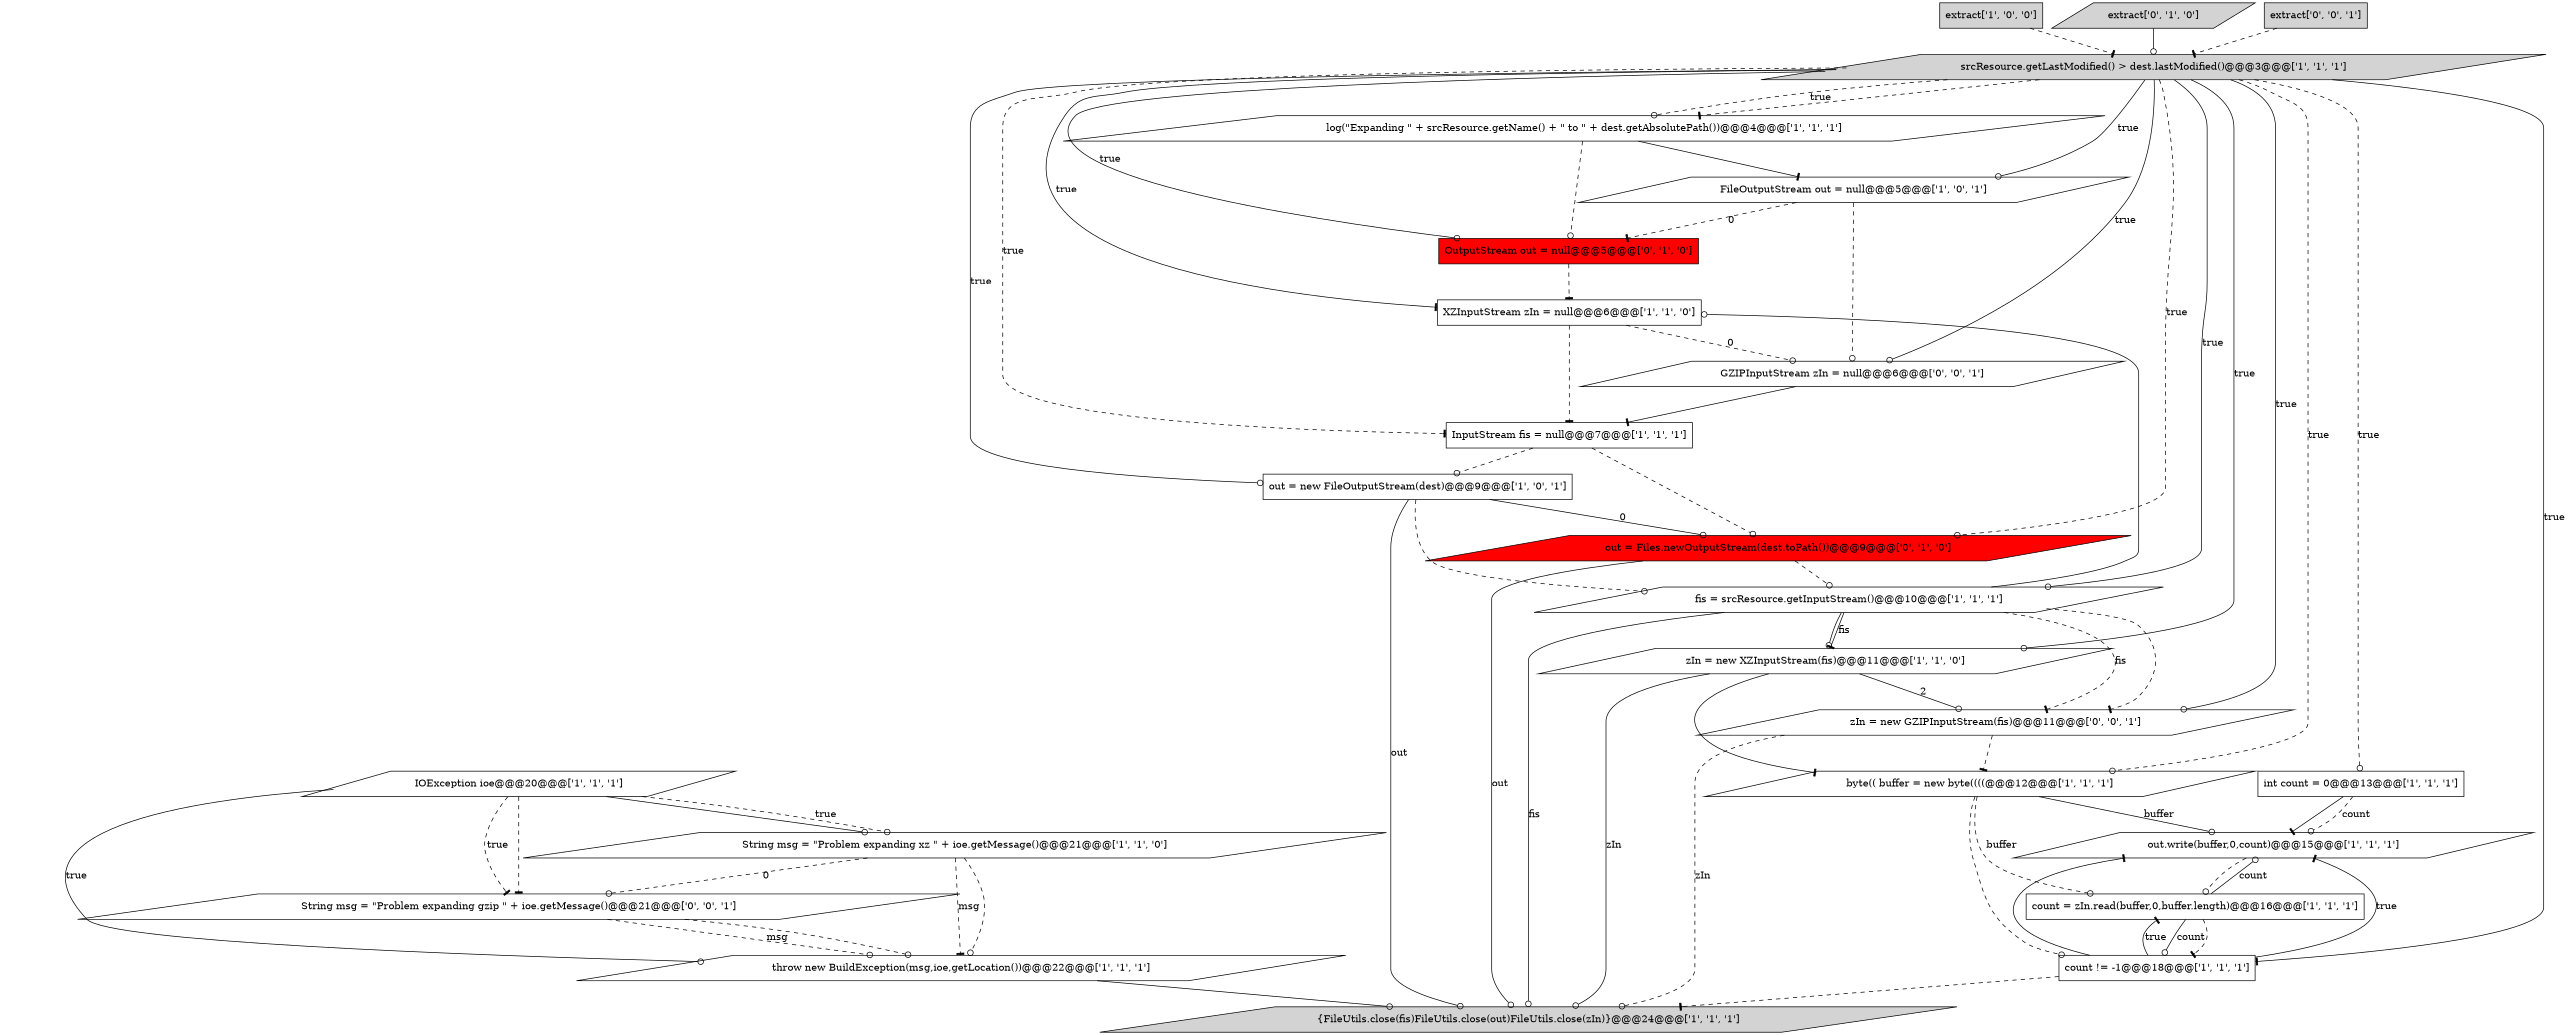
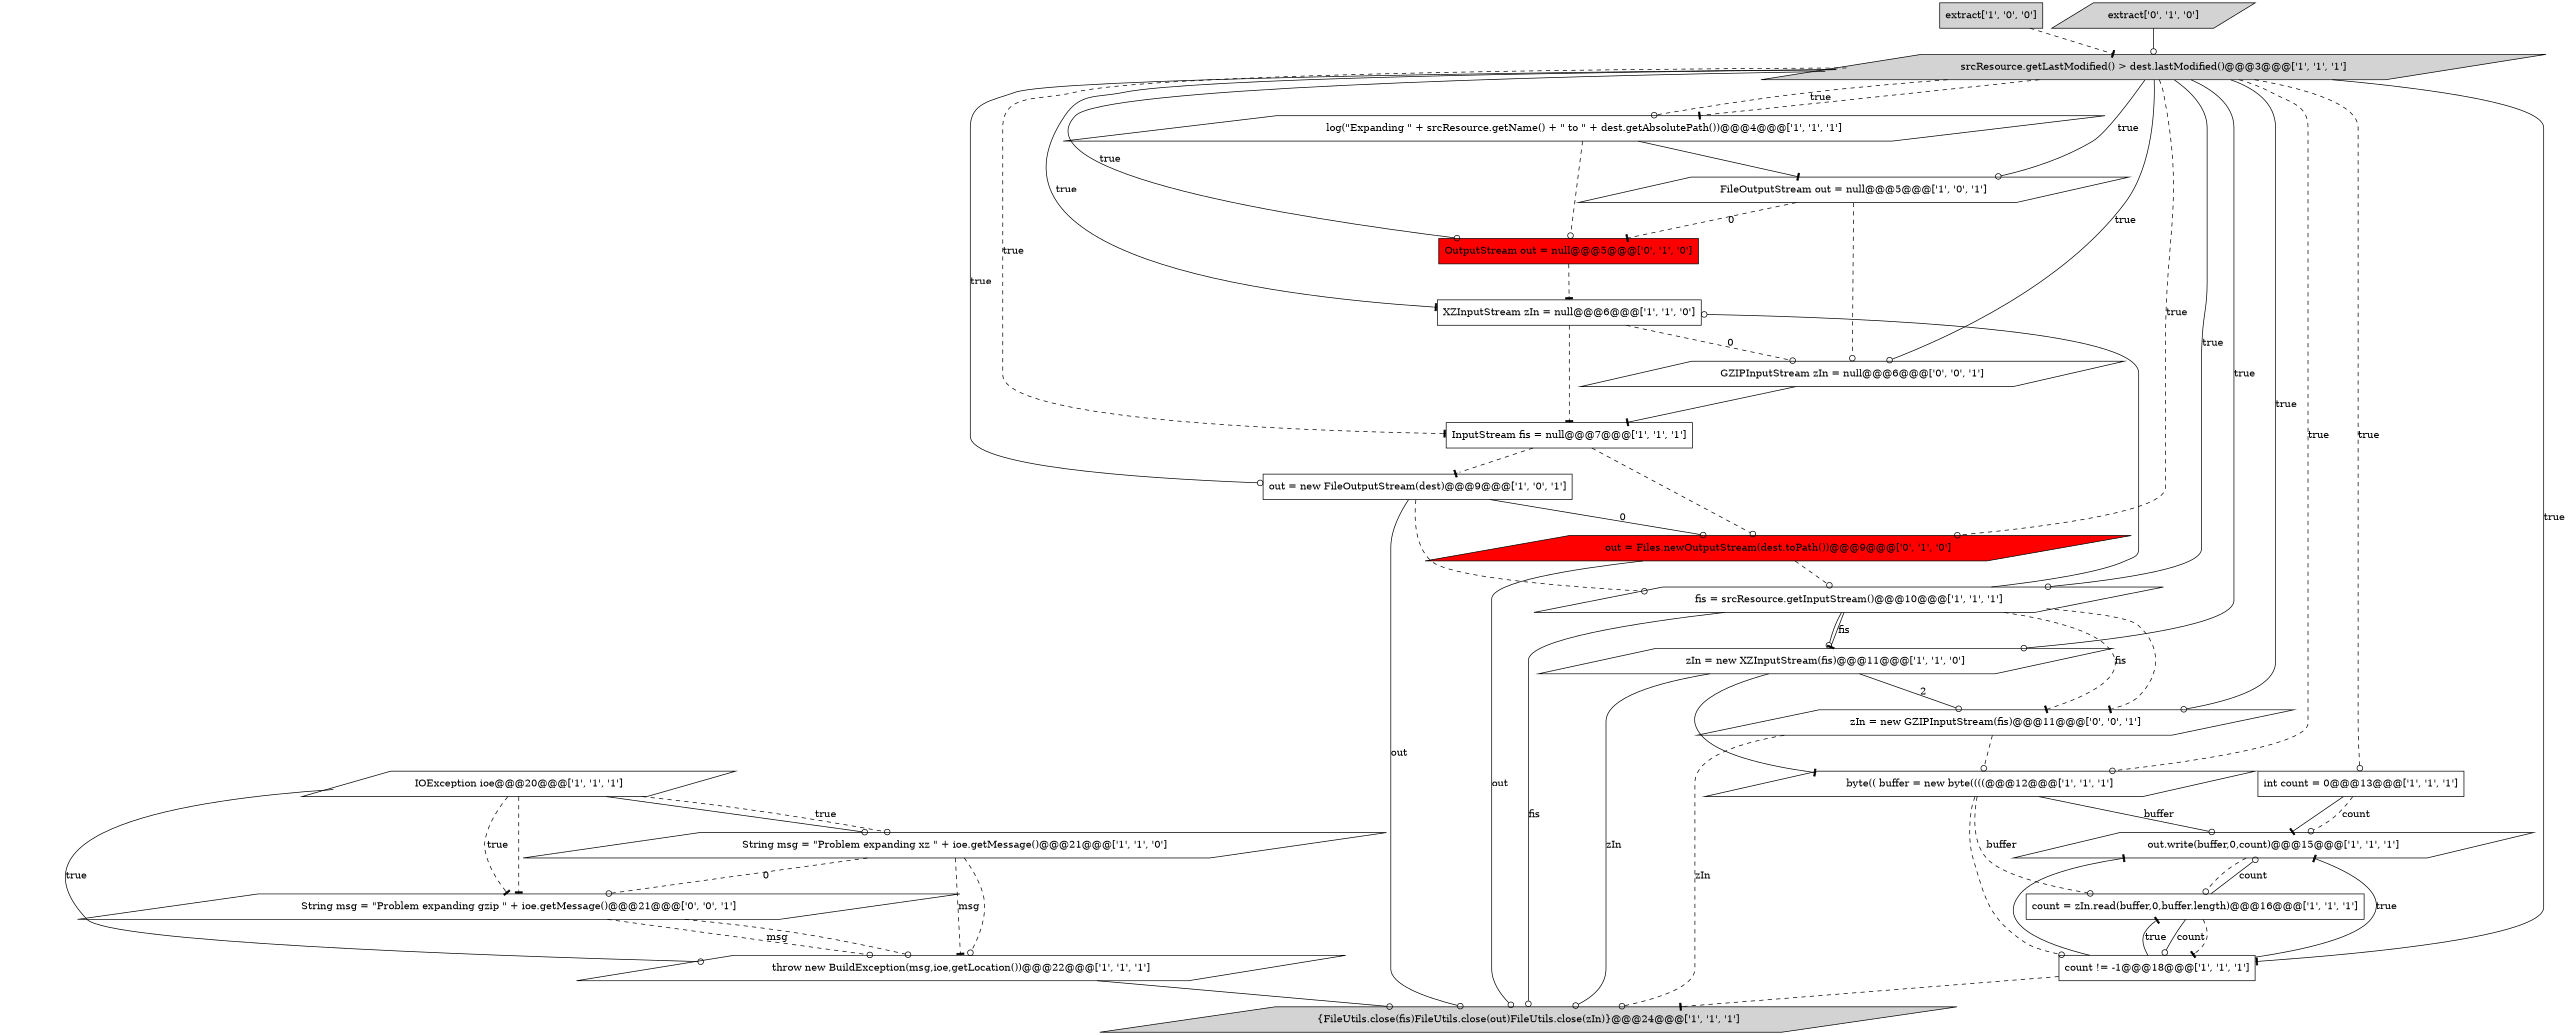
(2316, 16) -> none
(1496, 460) -> (1496, 460)
(1988, 750) -> (1988, 750)
